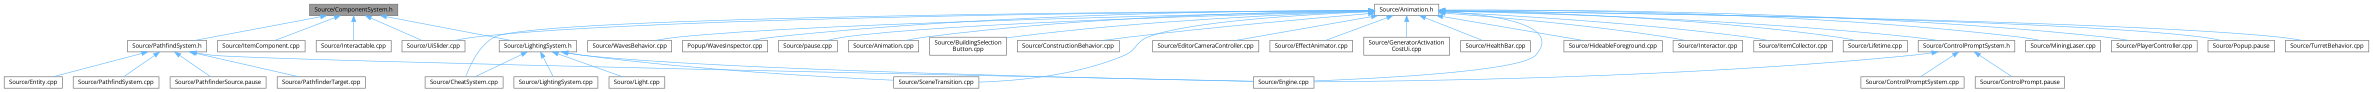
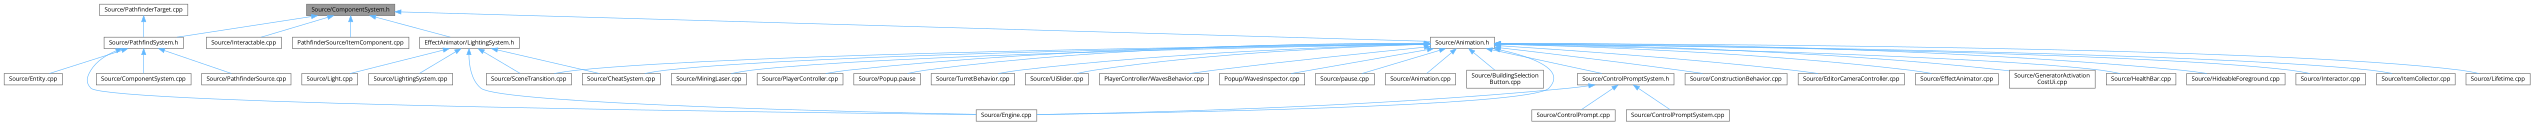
(396, 29) -> (916, 27)
(261, 46) -> (351, 43)
(538, 46) -> (470, 43)
(630, 46) -> (1154, 79)
(247, 65) -> (144, 29)
(116, 83) -> (144, 79)
(218, 83) -> (246, 79)
(2020, 83) -> (1574, 116)
